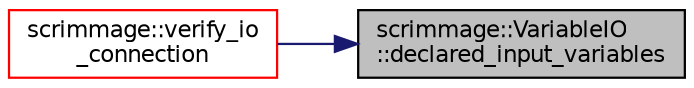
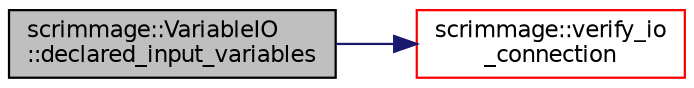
(306, 44) -> (365, 44)
